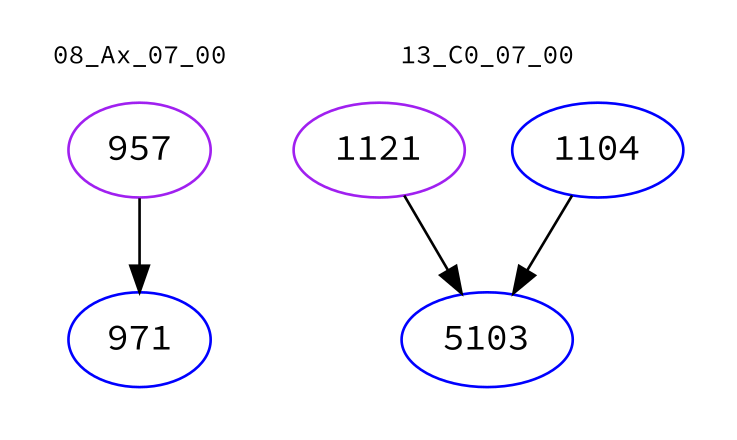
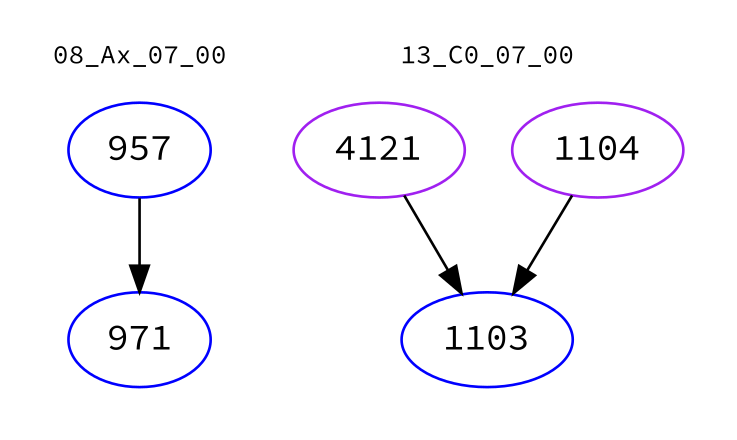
(140, 150) -> (140, 150)
(379, 150) -> (379, 150)
(598, 150) -> (598, 150)
(487, 340) -> (487, 340)
